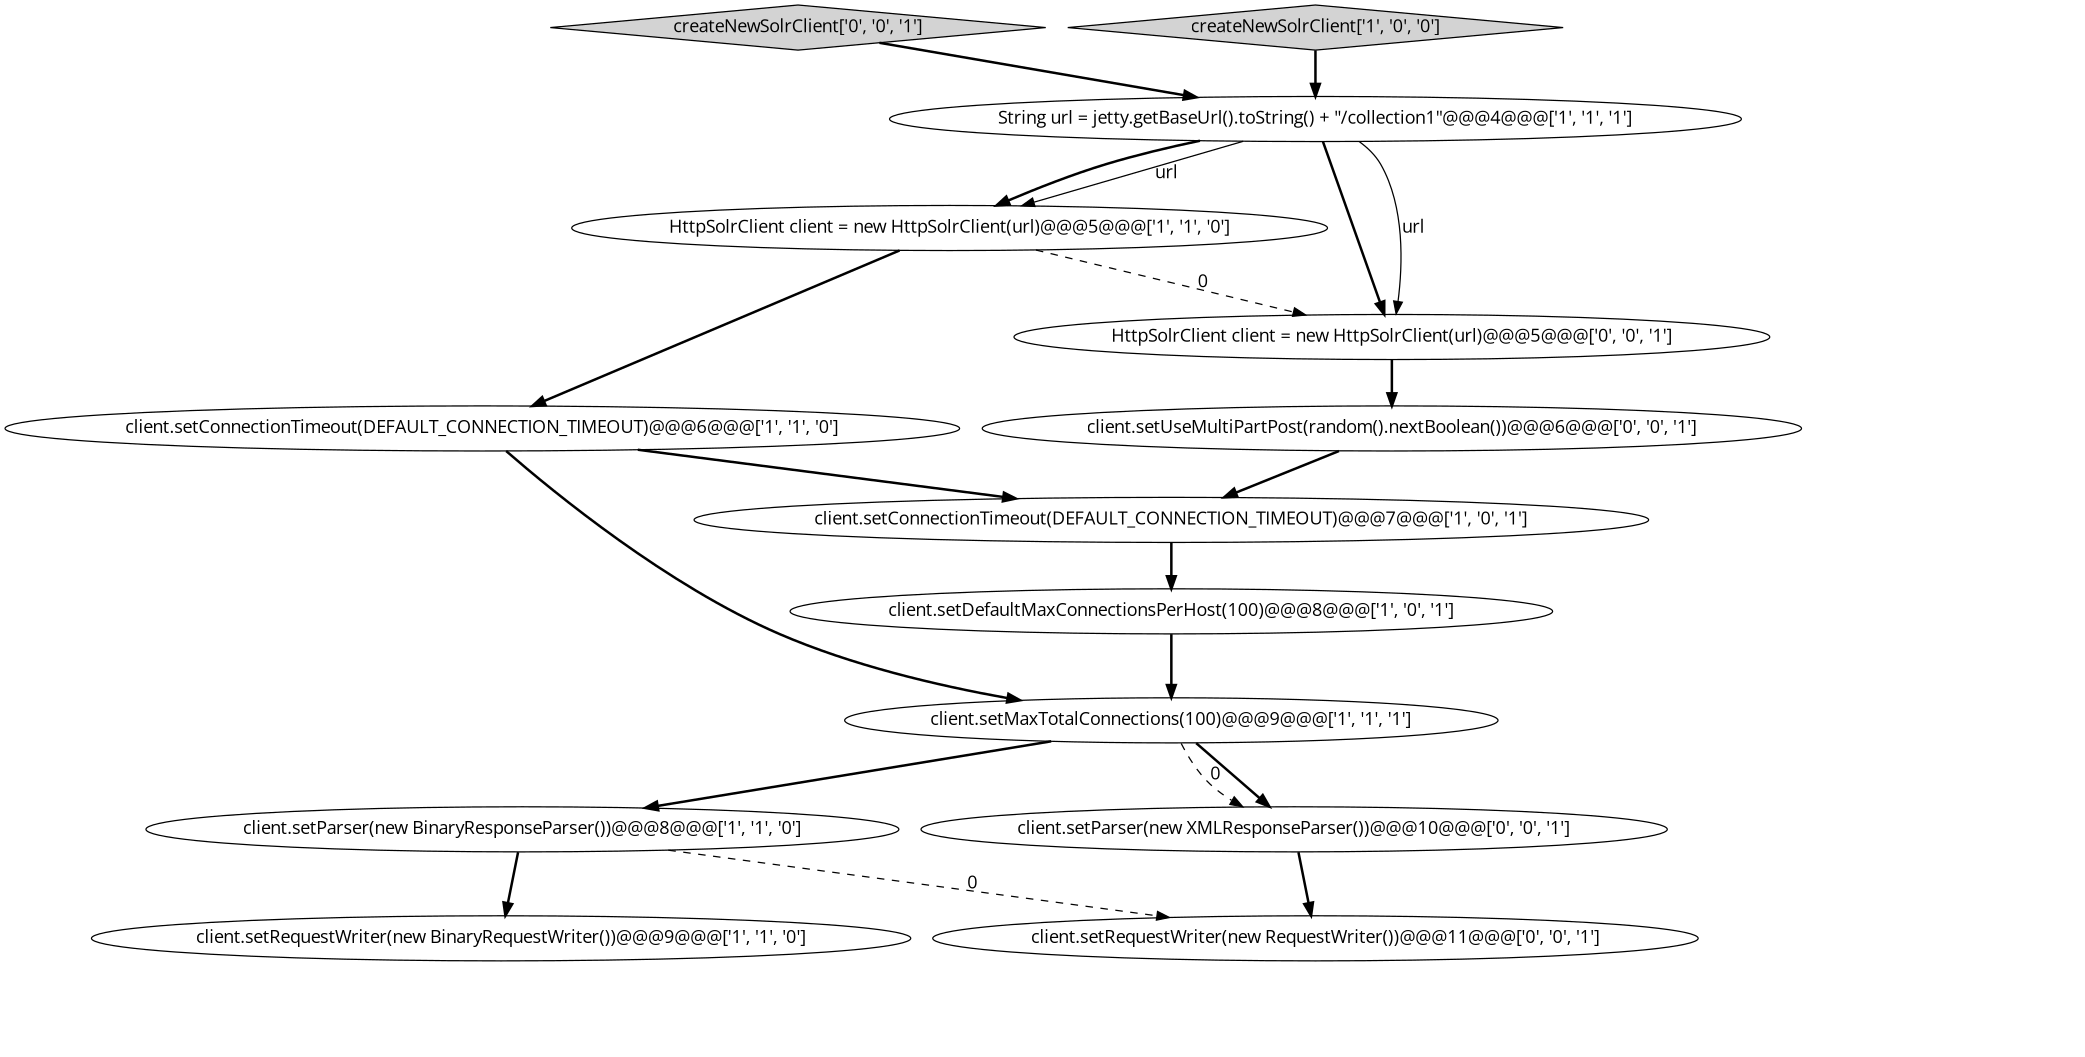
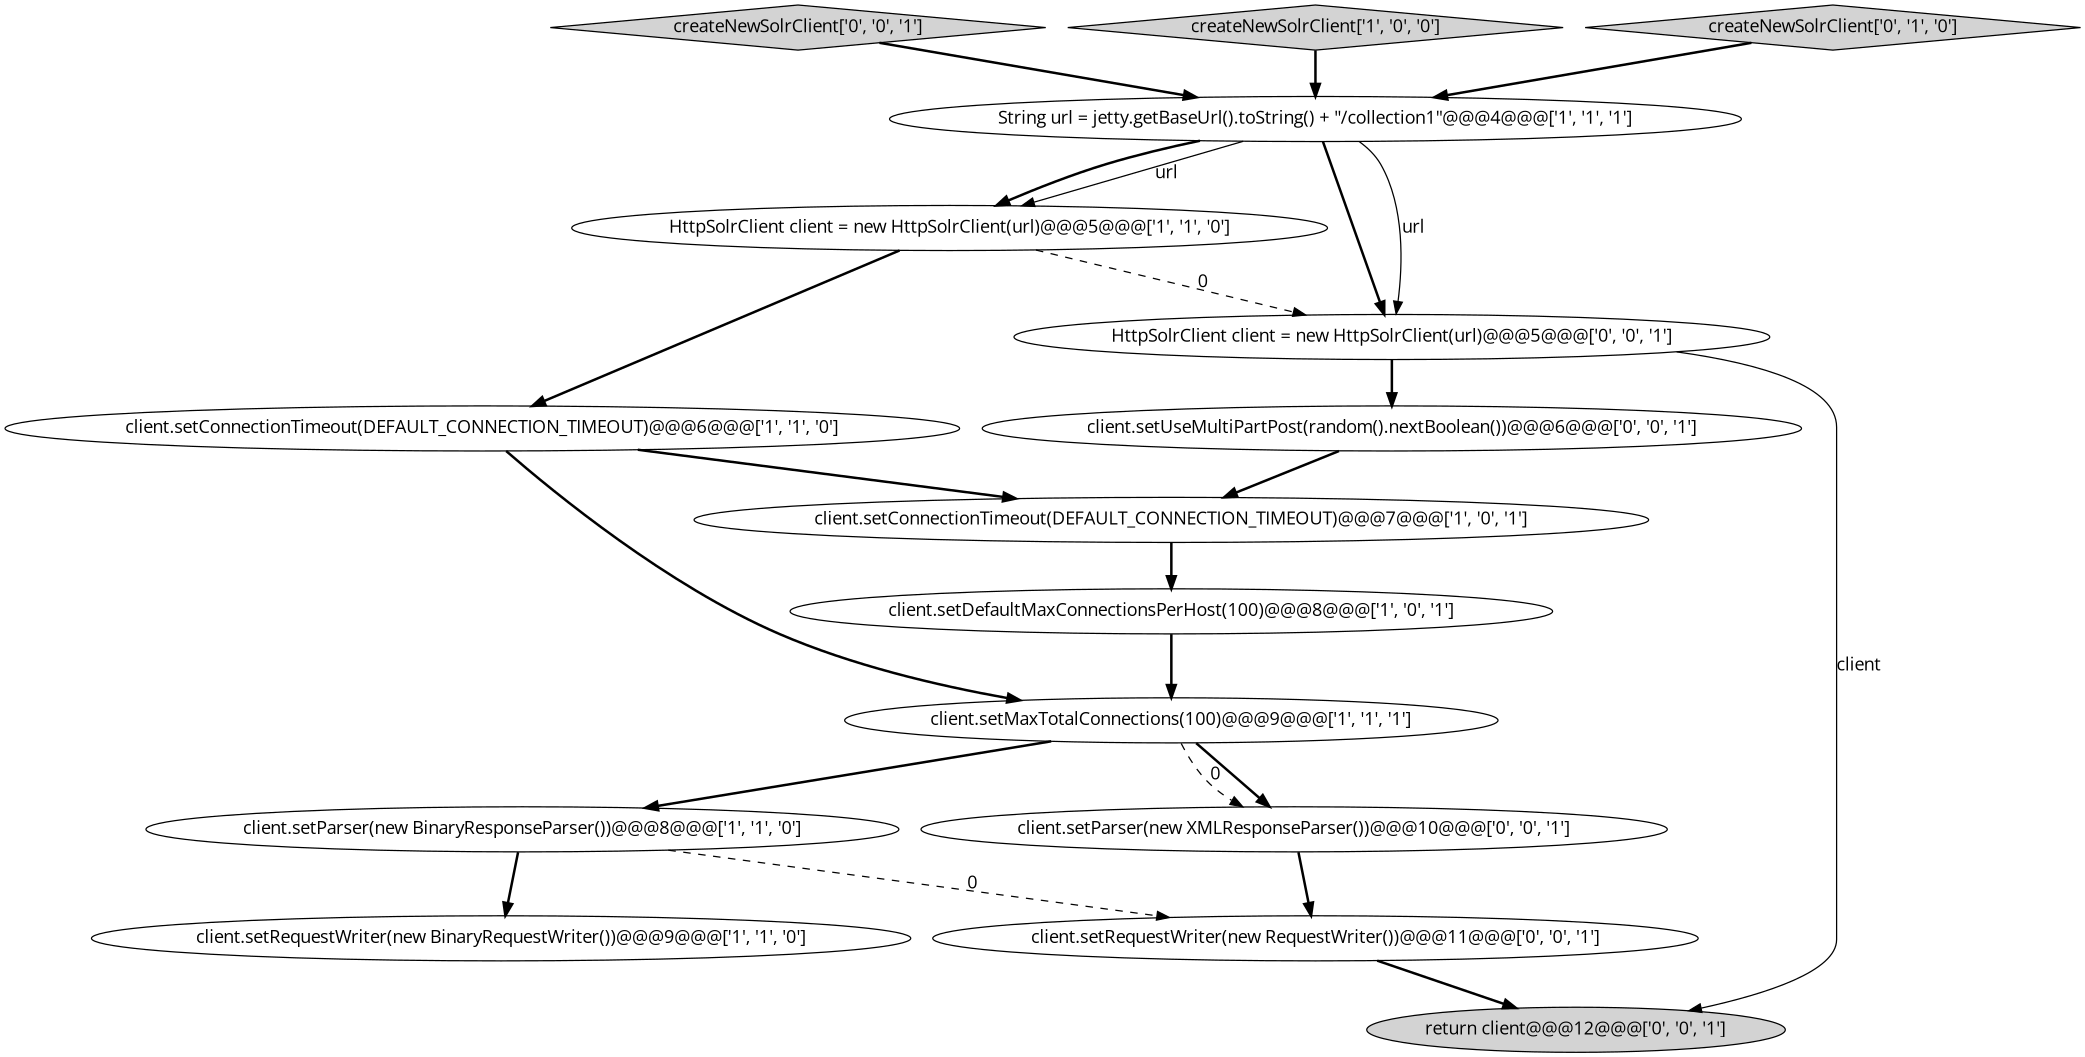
none -> (1833, 28)
none -> (1576, 1030)
